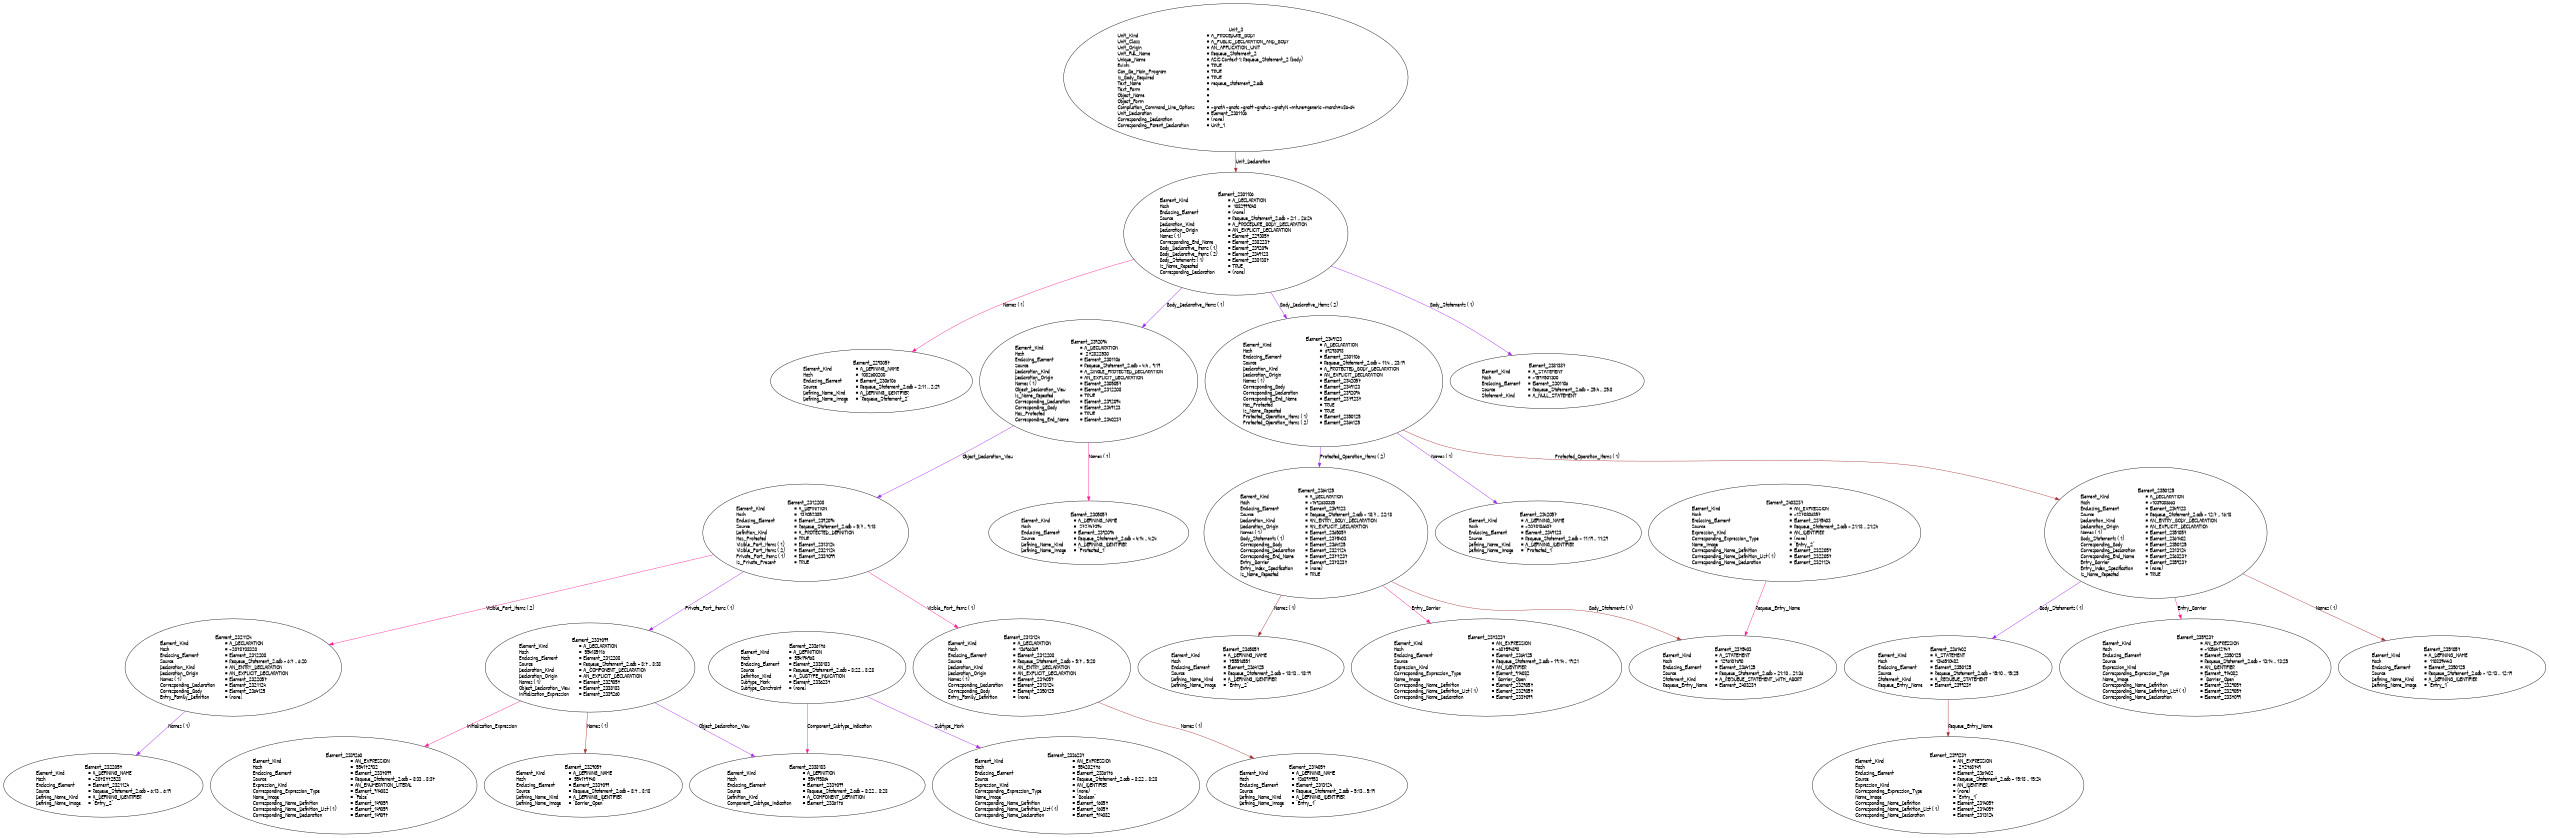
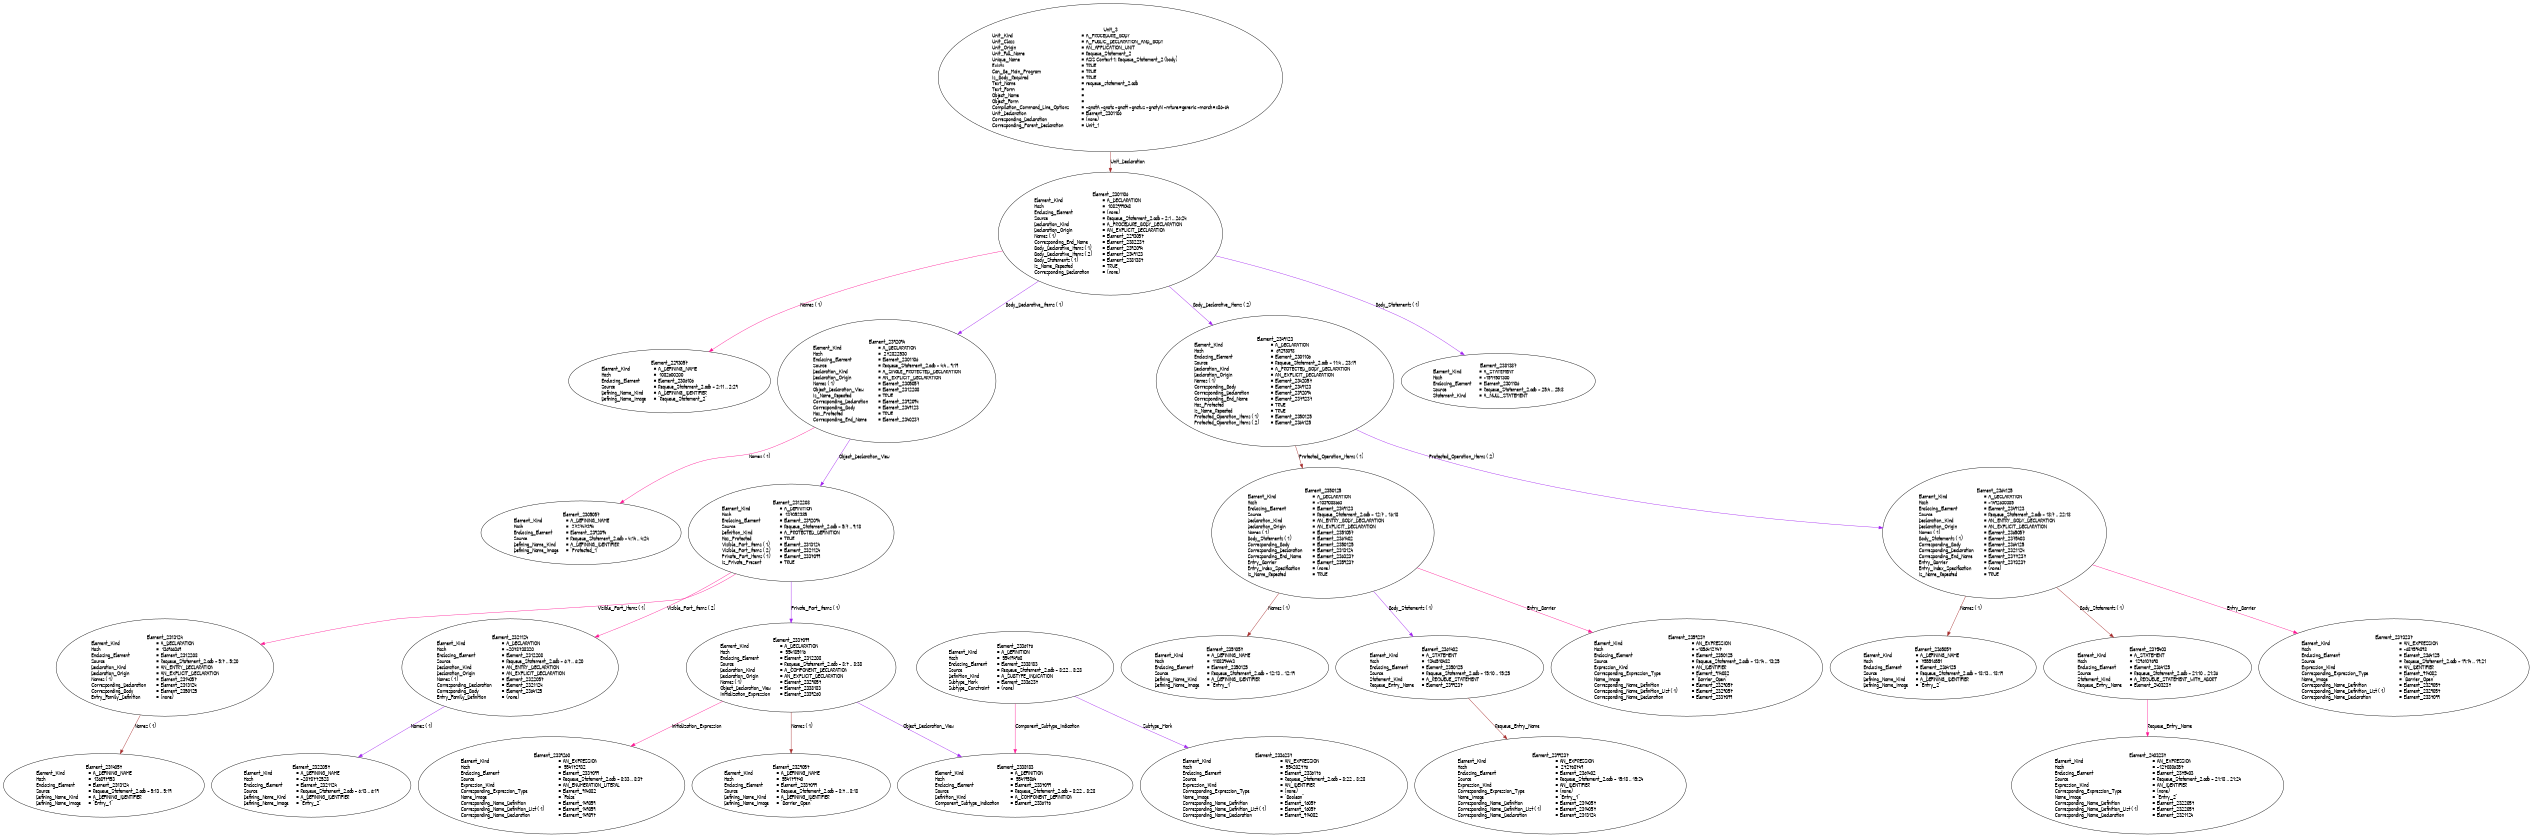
(1538, 533) -> none
(1756, 607) -> (2148, 716)
